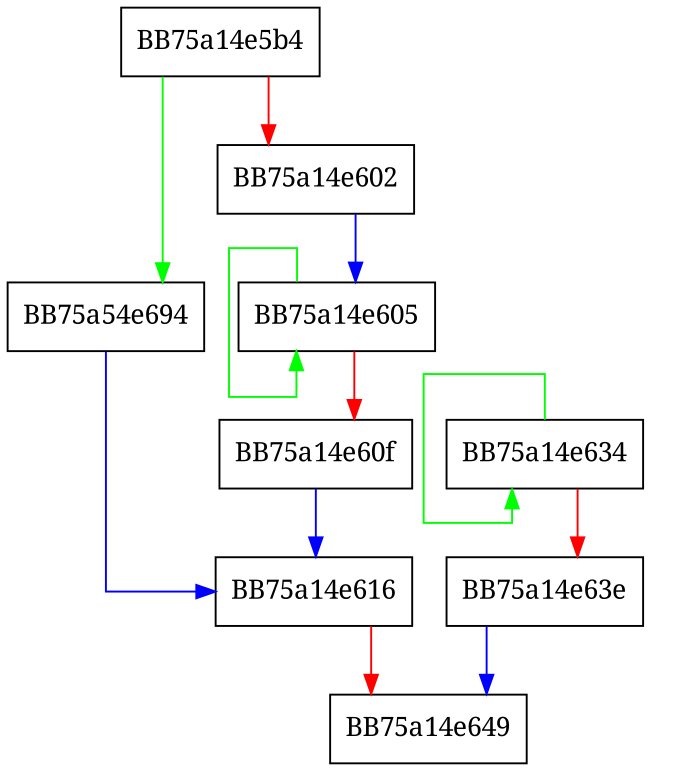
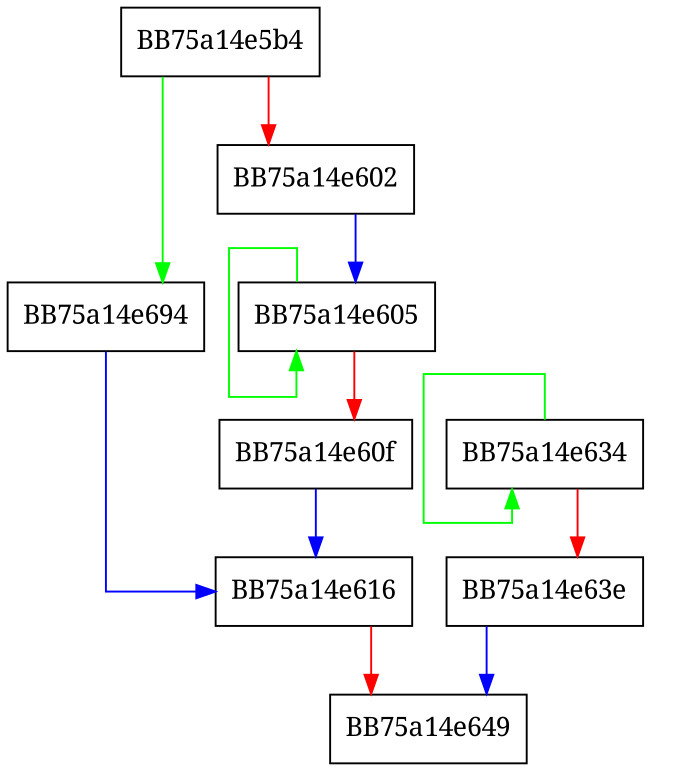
(106, 317) -> (106, 317)
